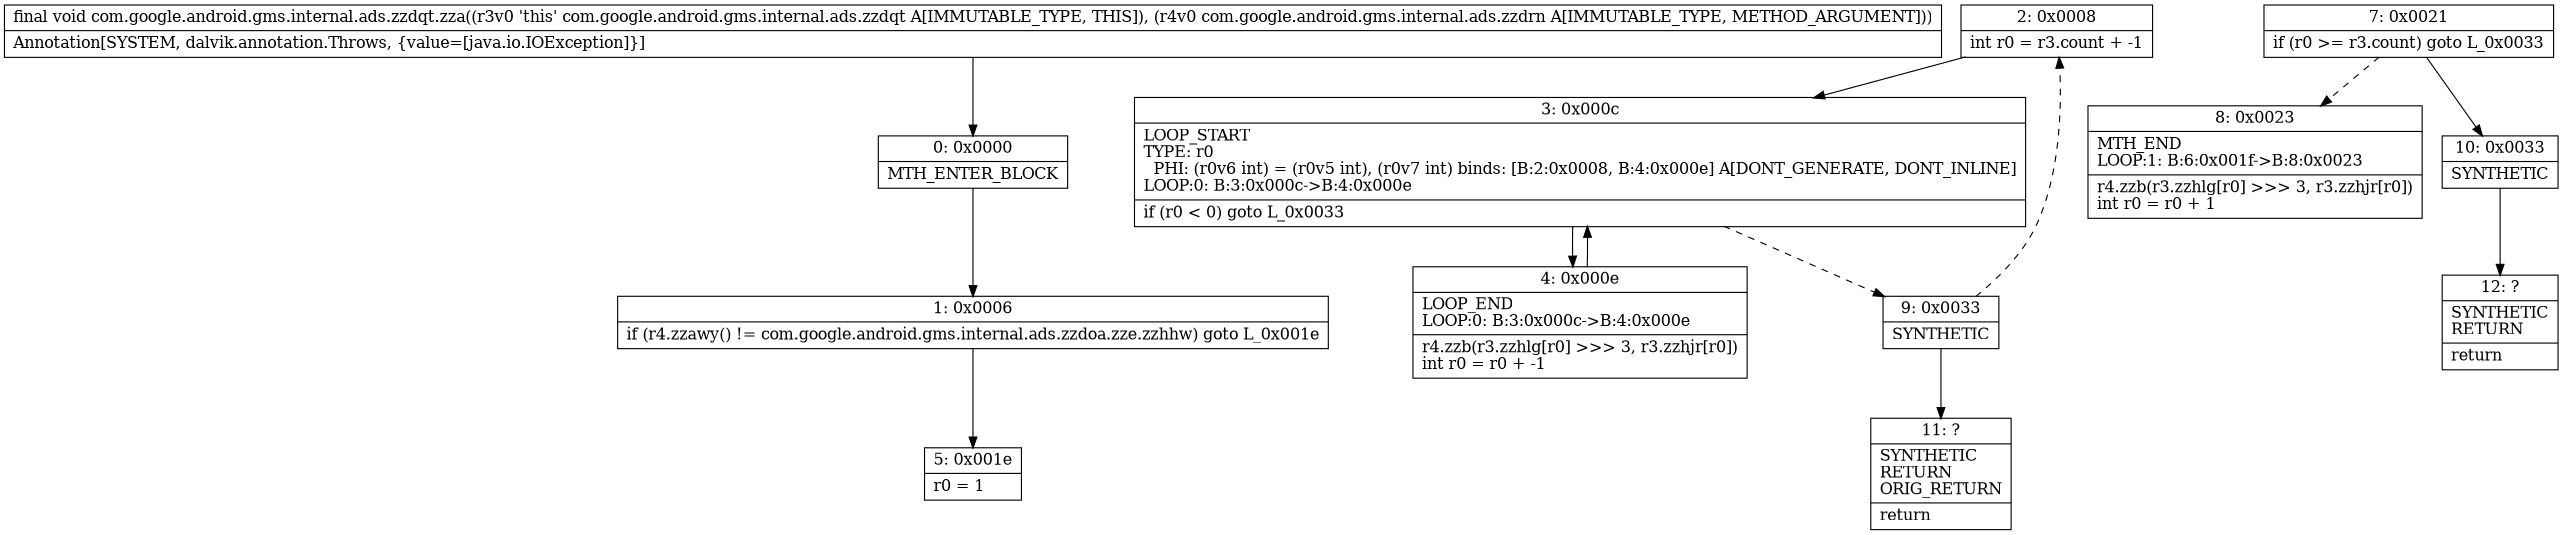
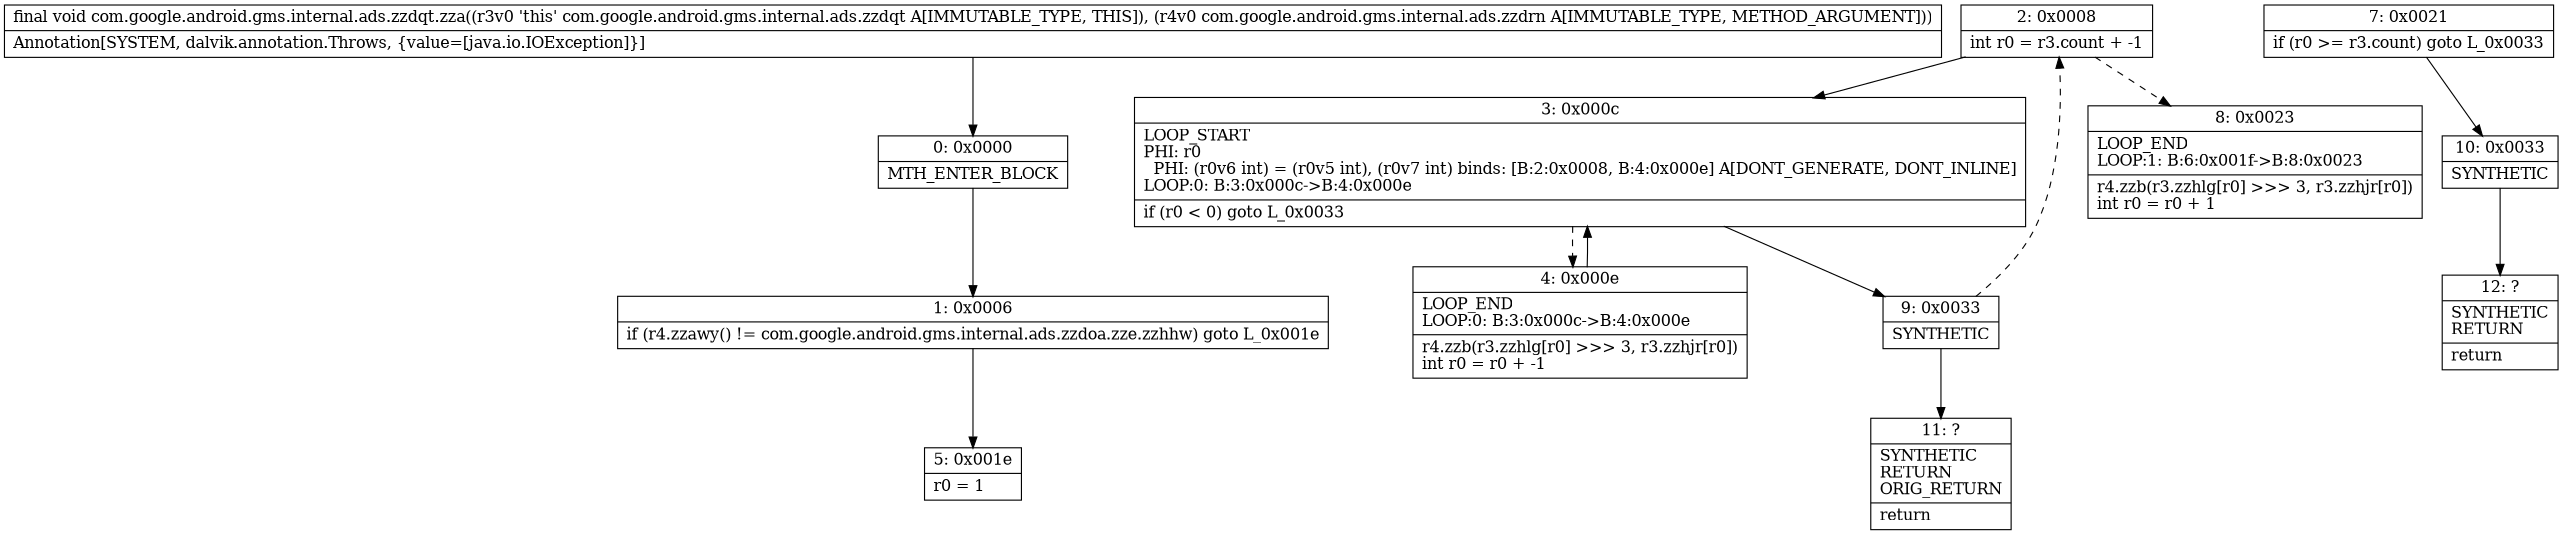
(2354, 78) -> (2128, 78)
(2139, 144) -> (2143, 144)
(1181, 153) -> (1175, 153)
(1573, 241) -> (1573, 241)
(1799, 259) -> (1799, 259)
